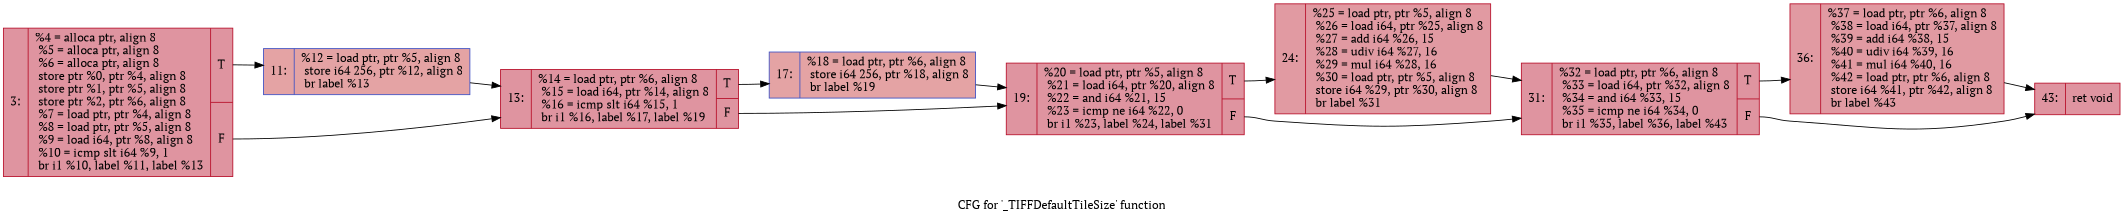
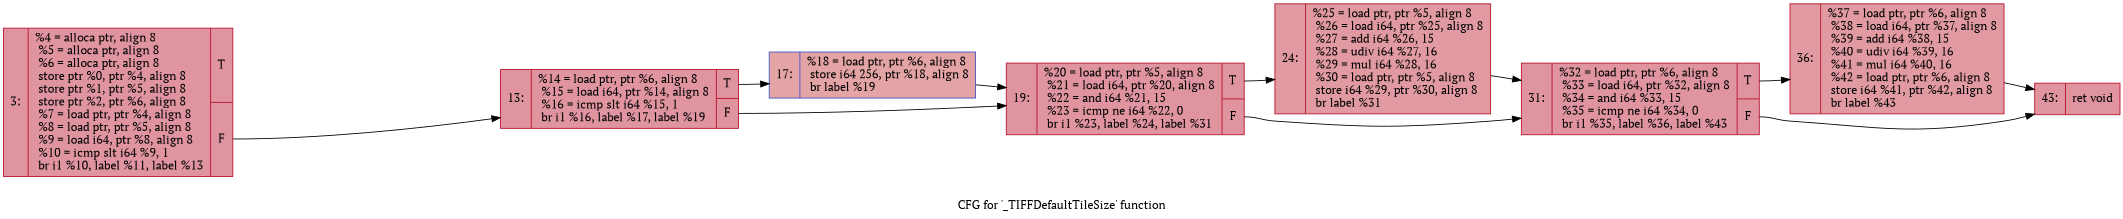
(367, 72) -> none
